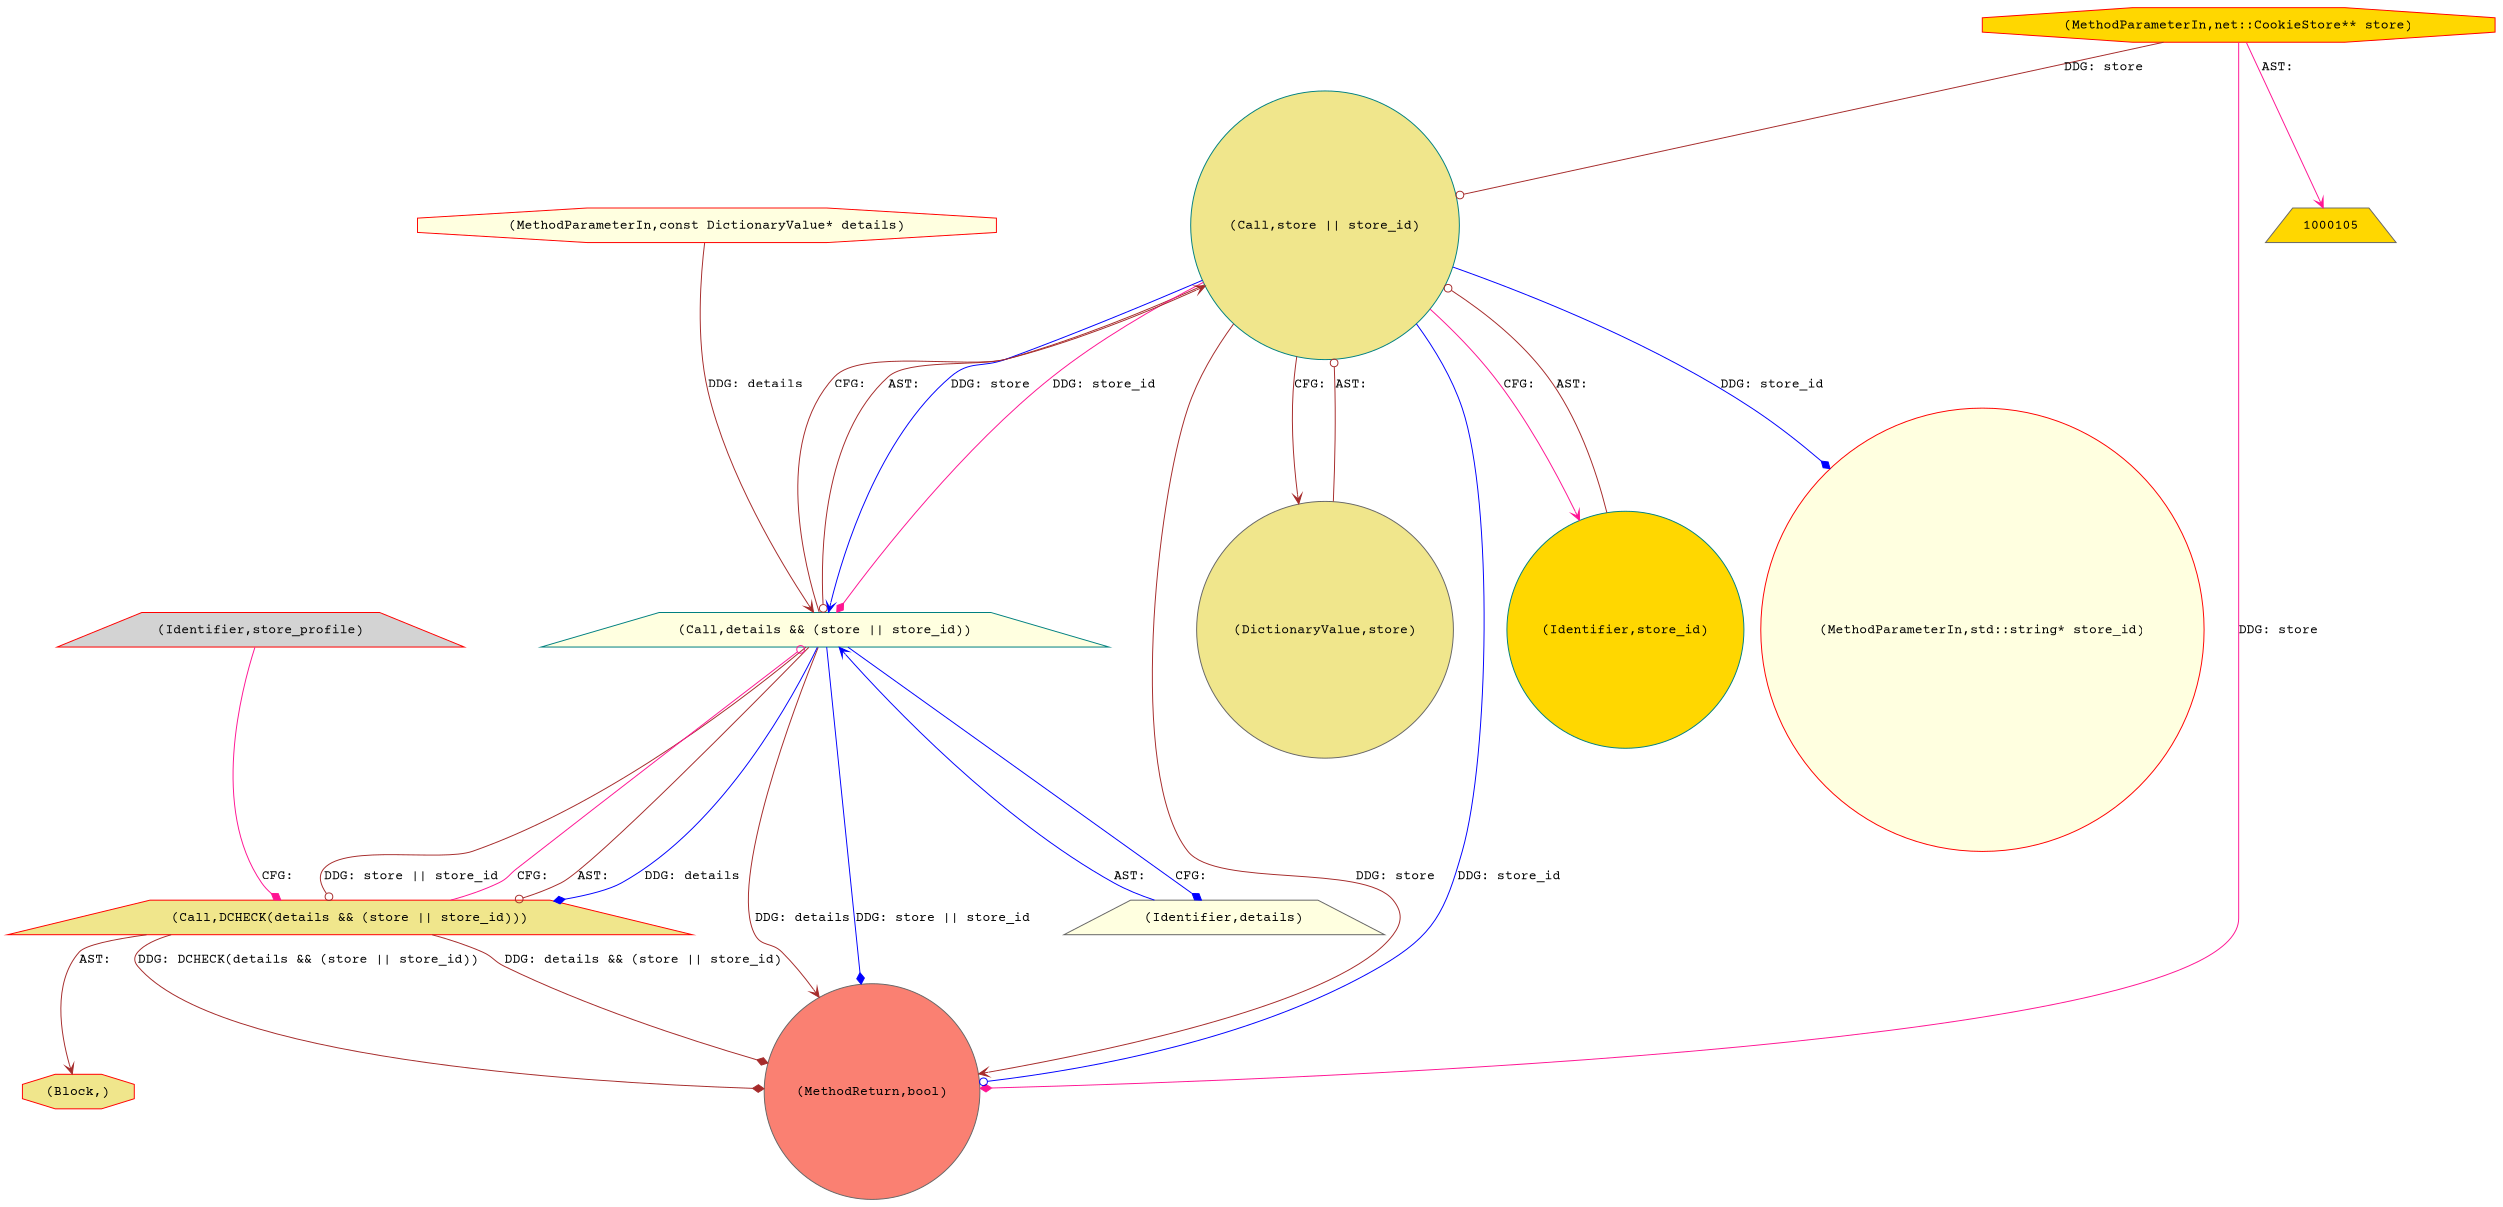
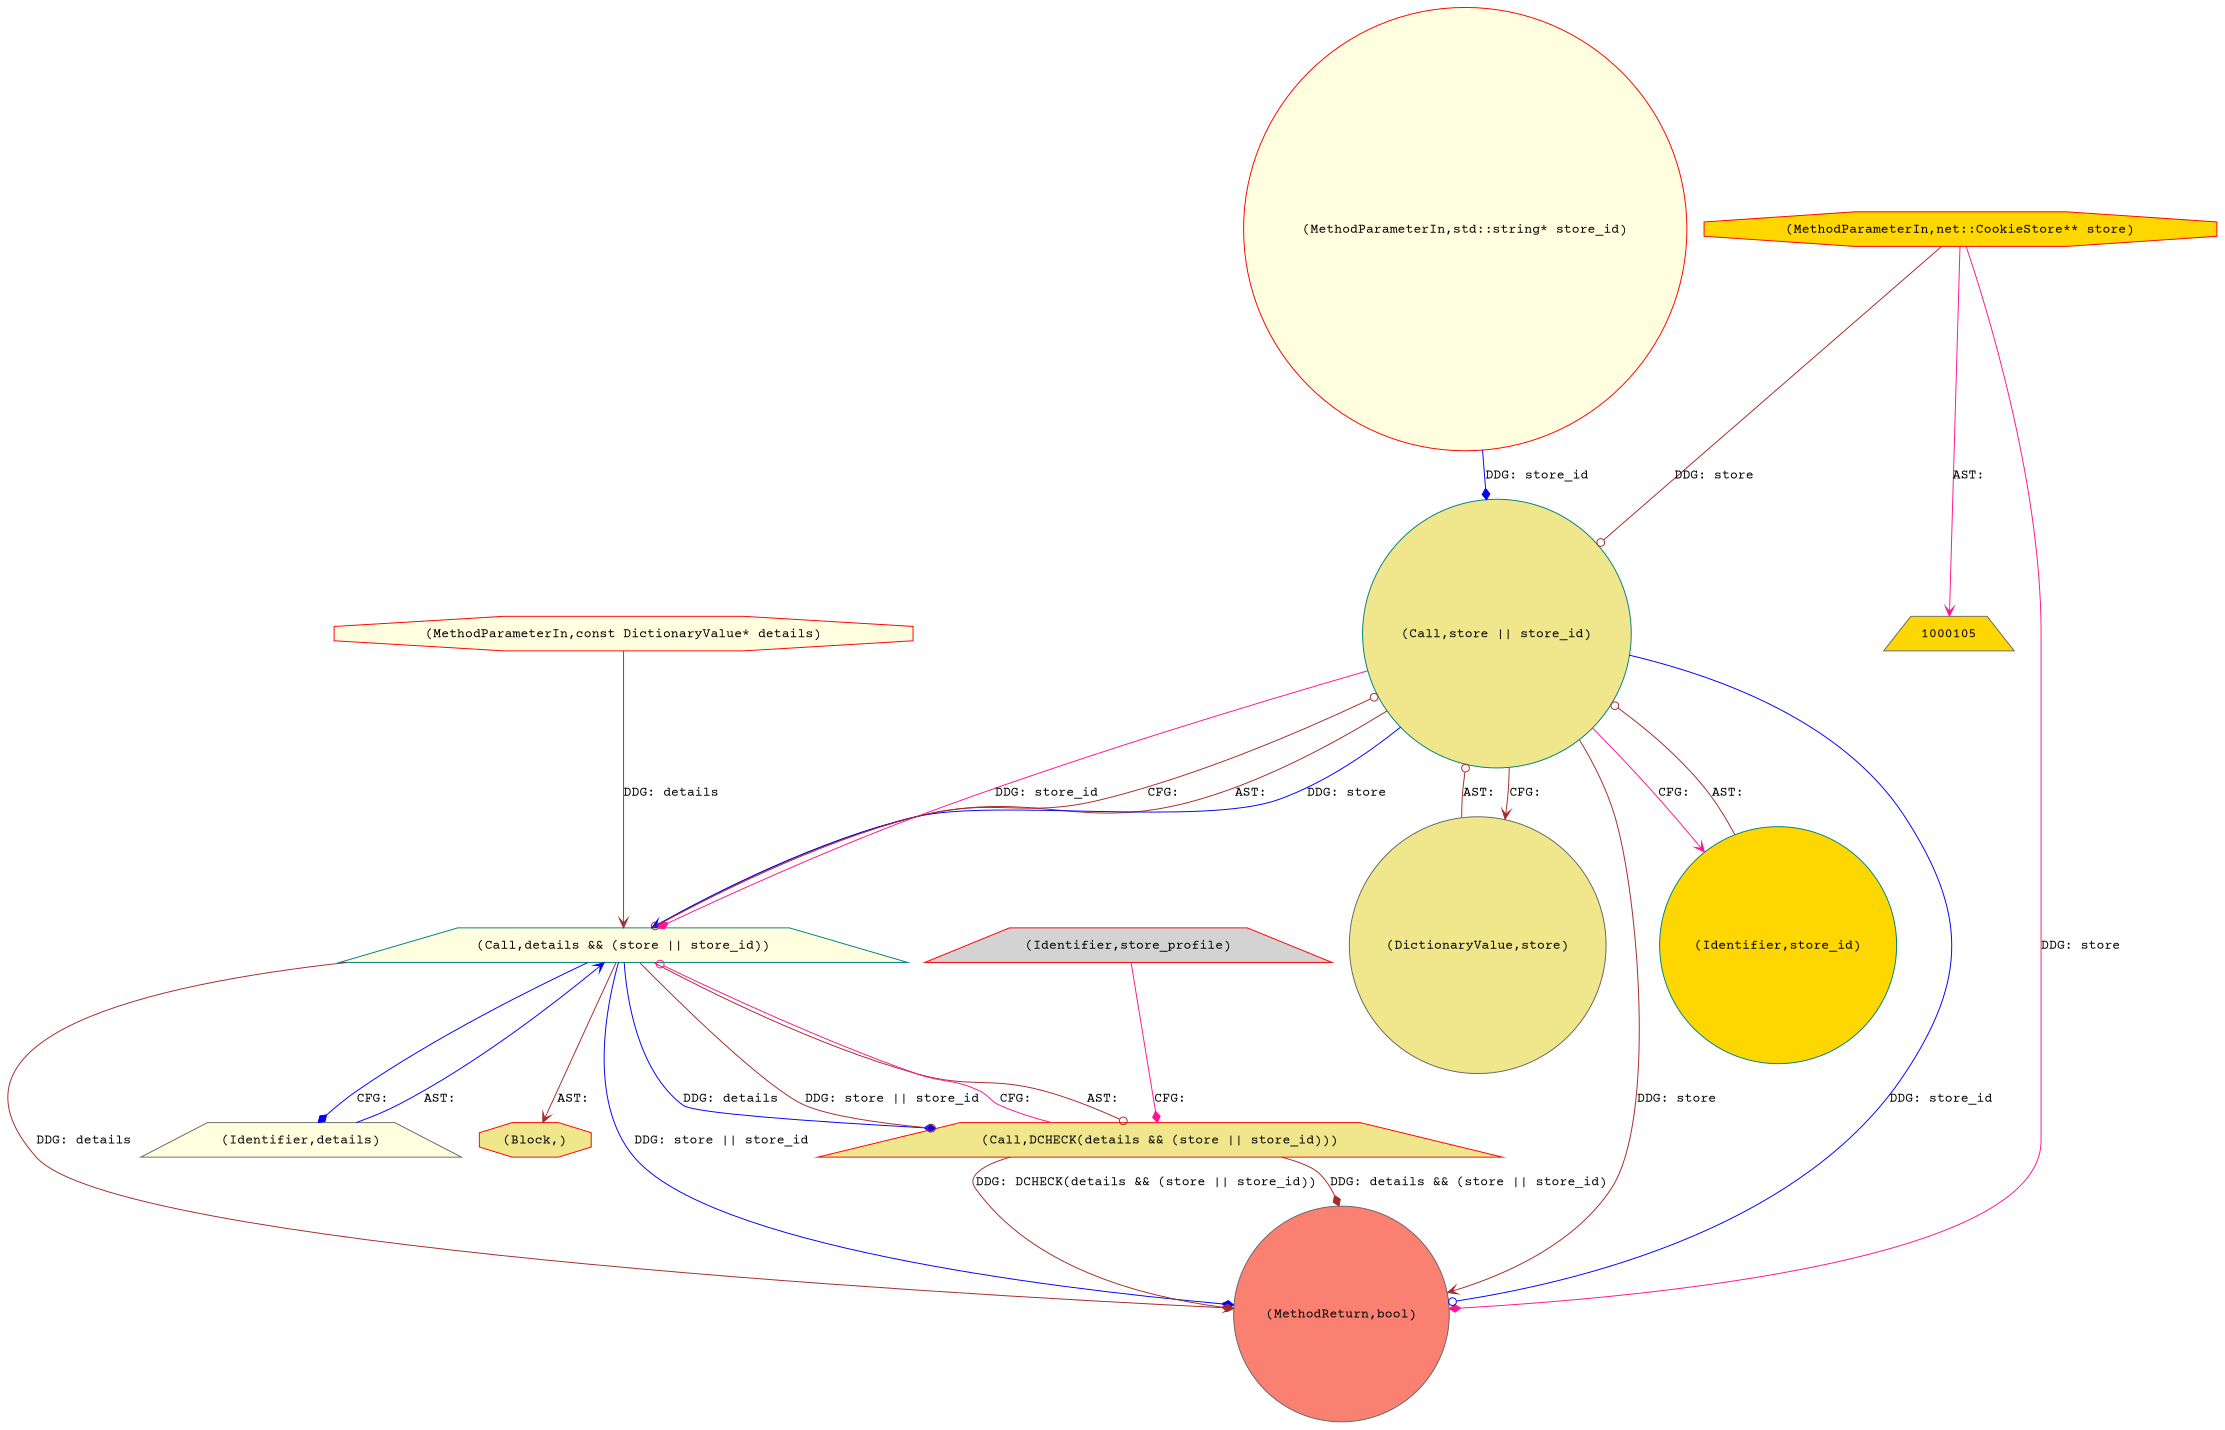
(1646, 348) -> (1484, 469)
(897, 361) -> (1085, 803)
(67, 973) -> (581, 1038)
